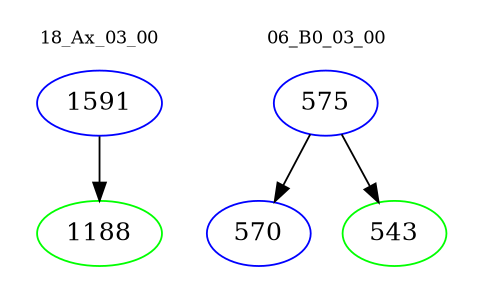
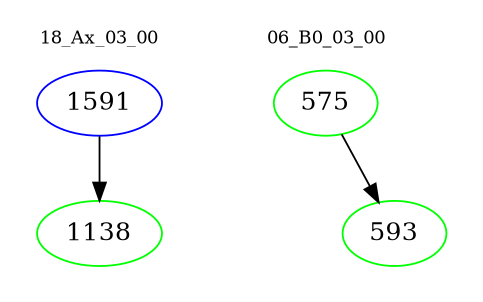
(326, 103) -> (326, 103)
(100, 233) -> (100, 233)
(259, 233) -> none
(395, 233) -> (395, 233)
